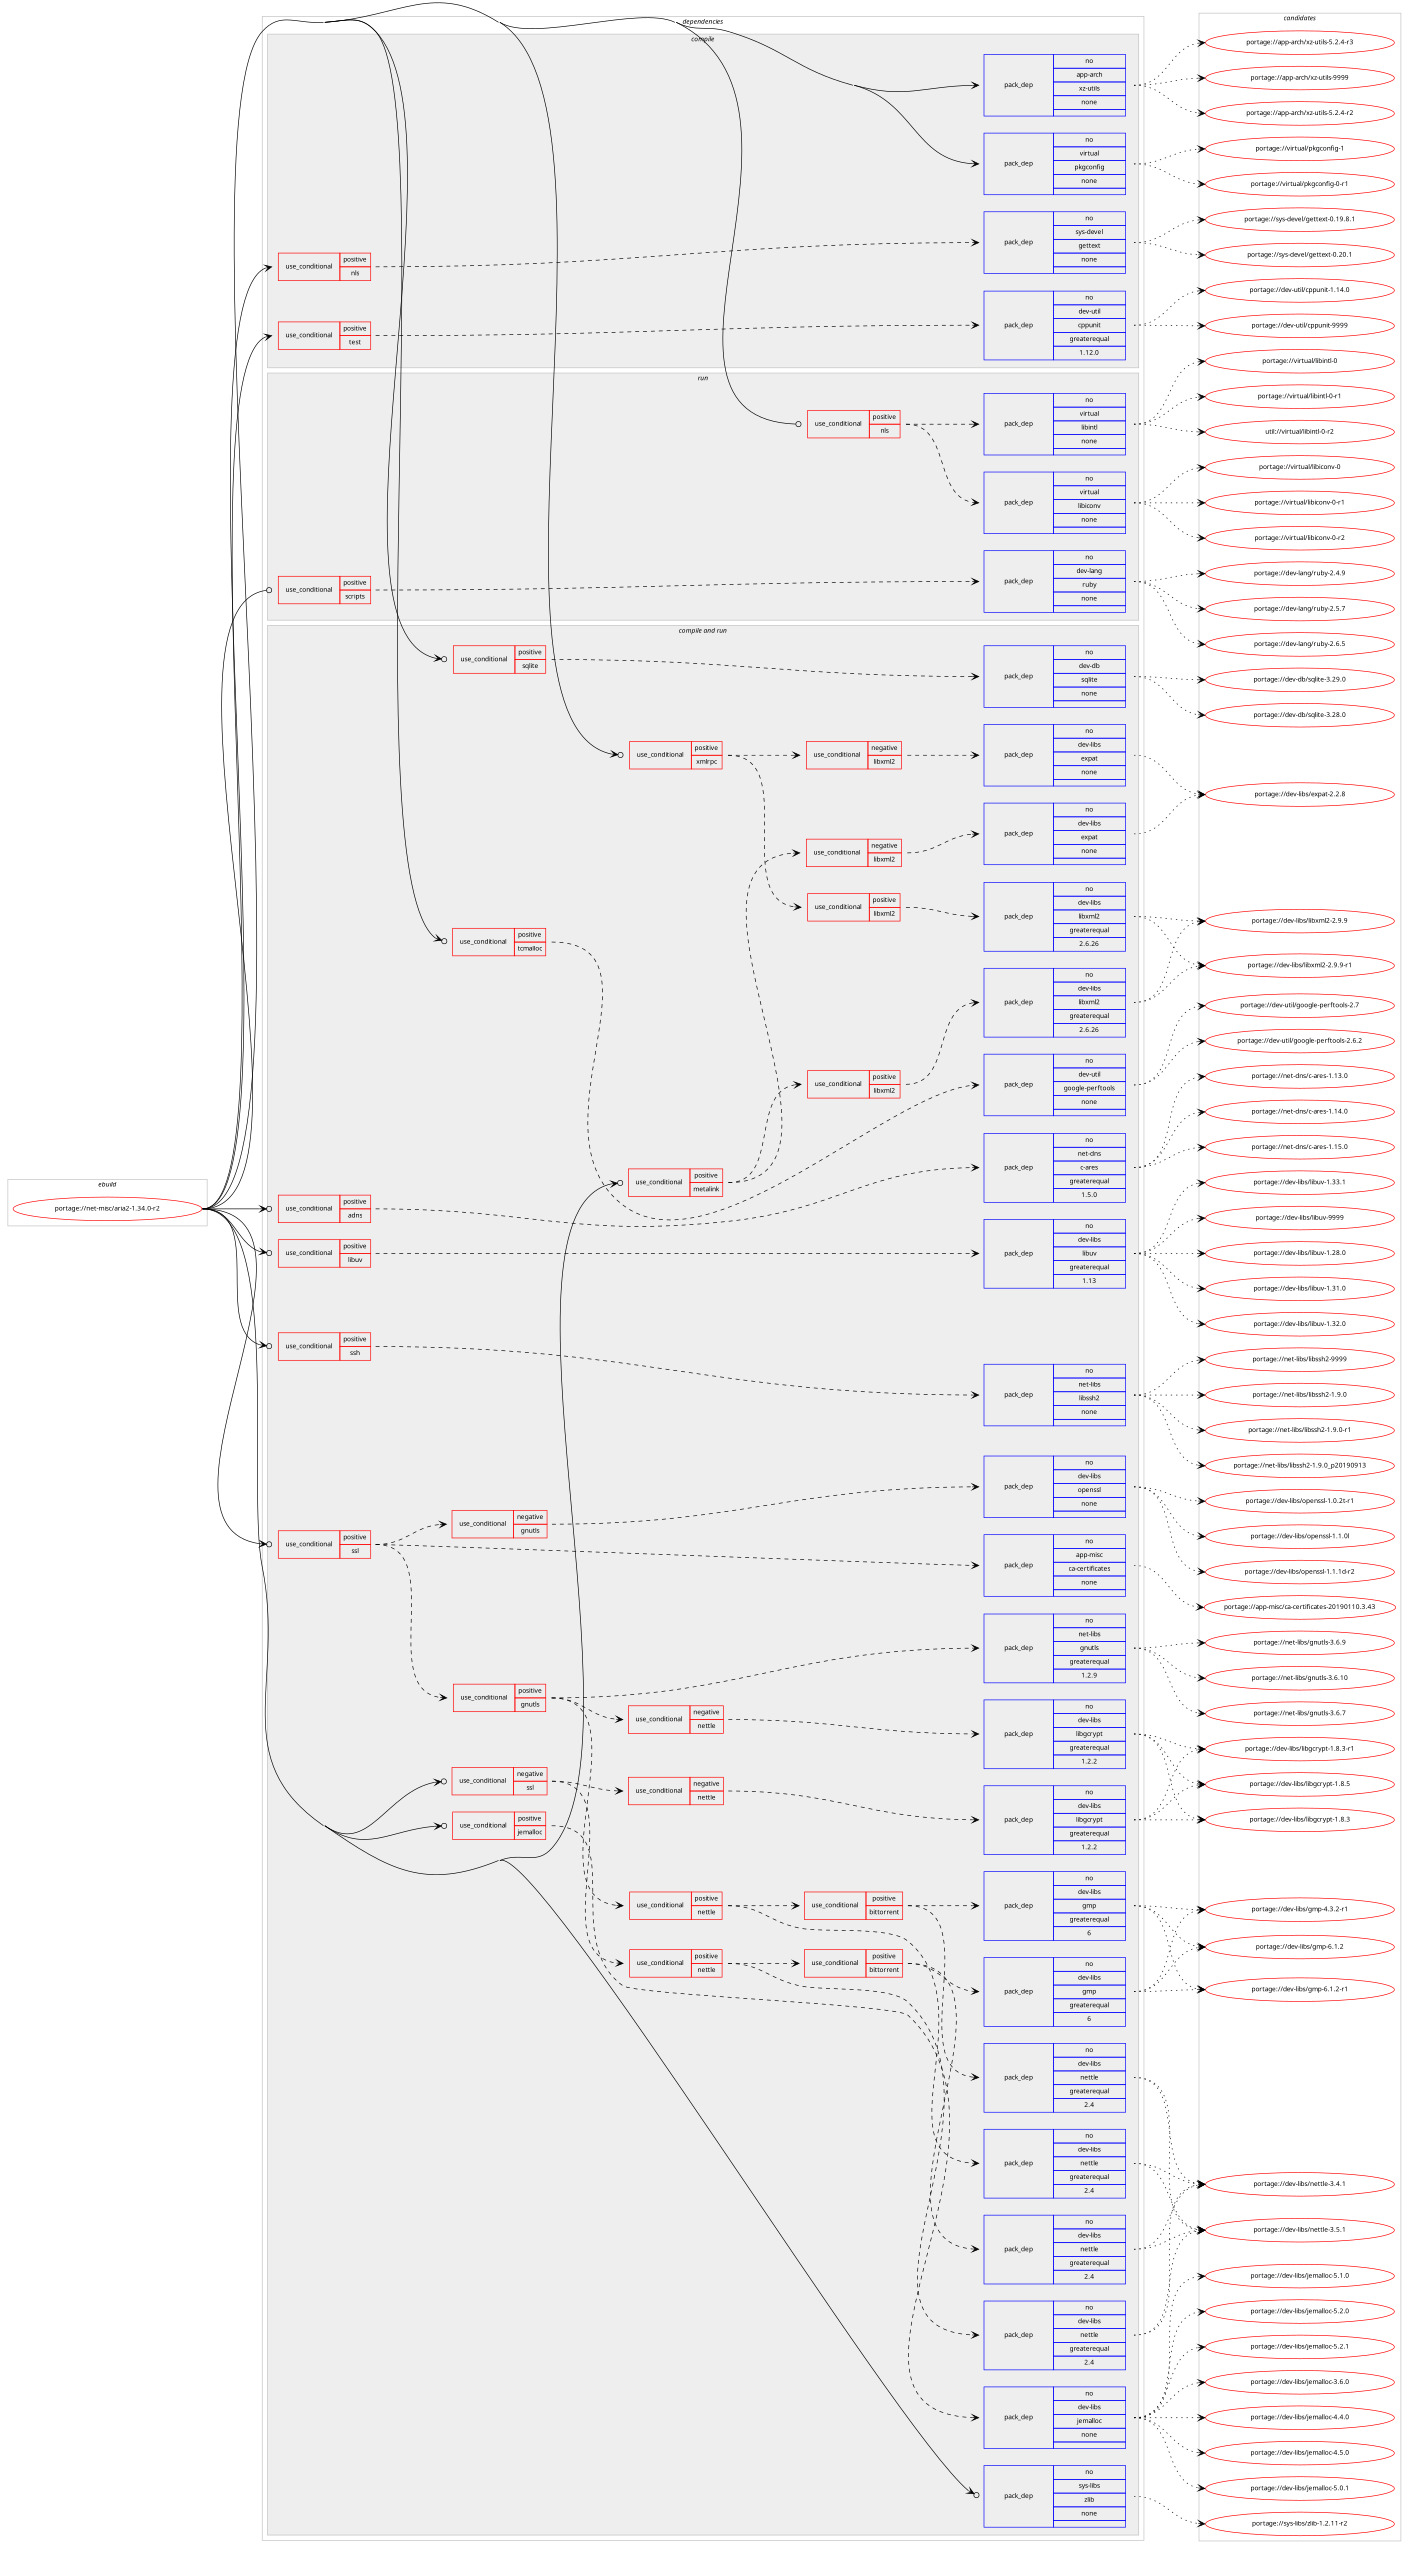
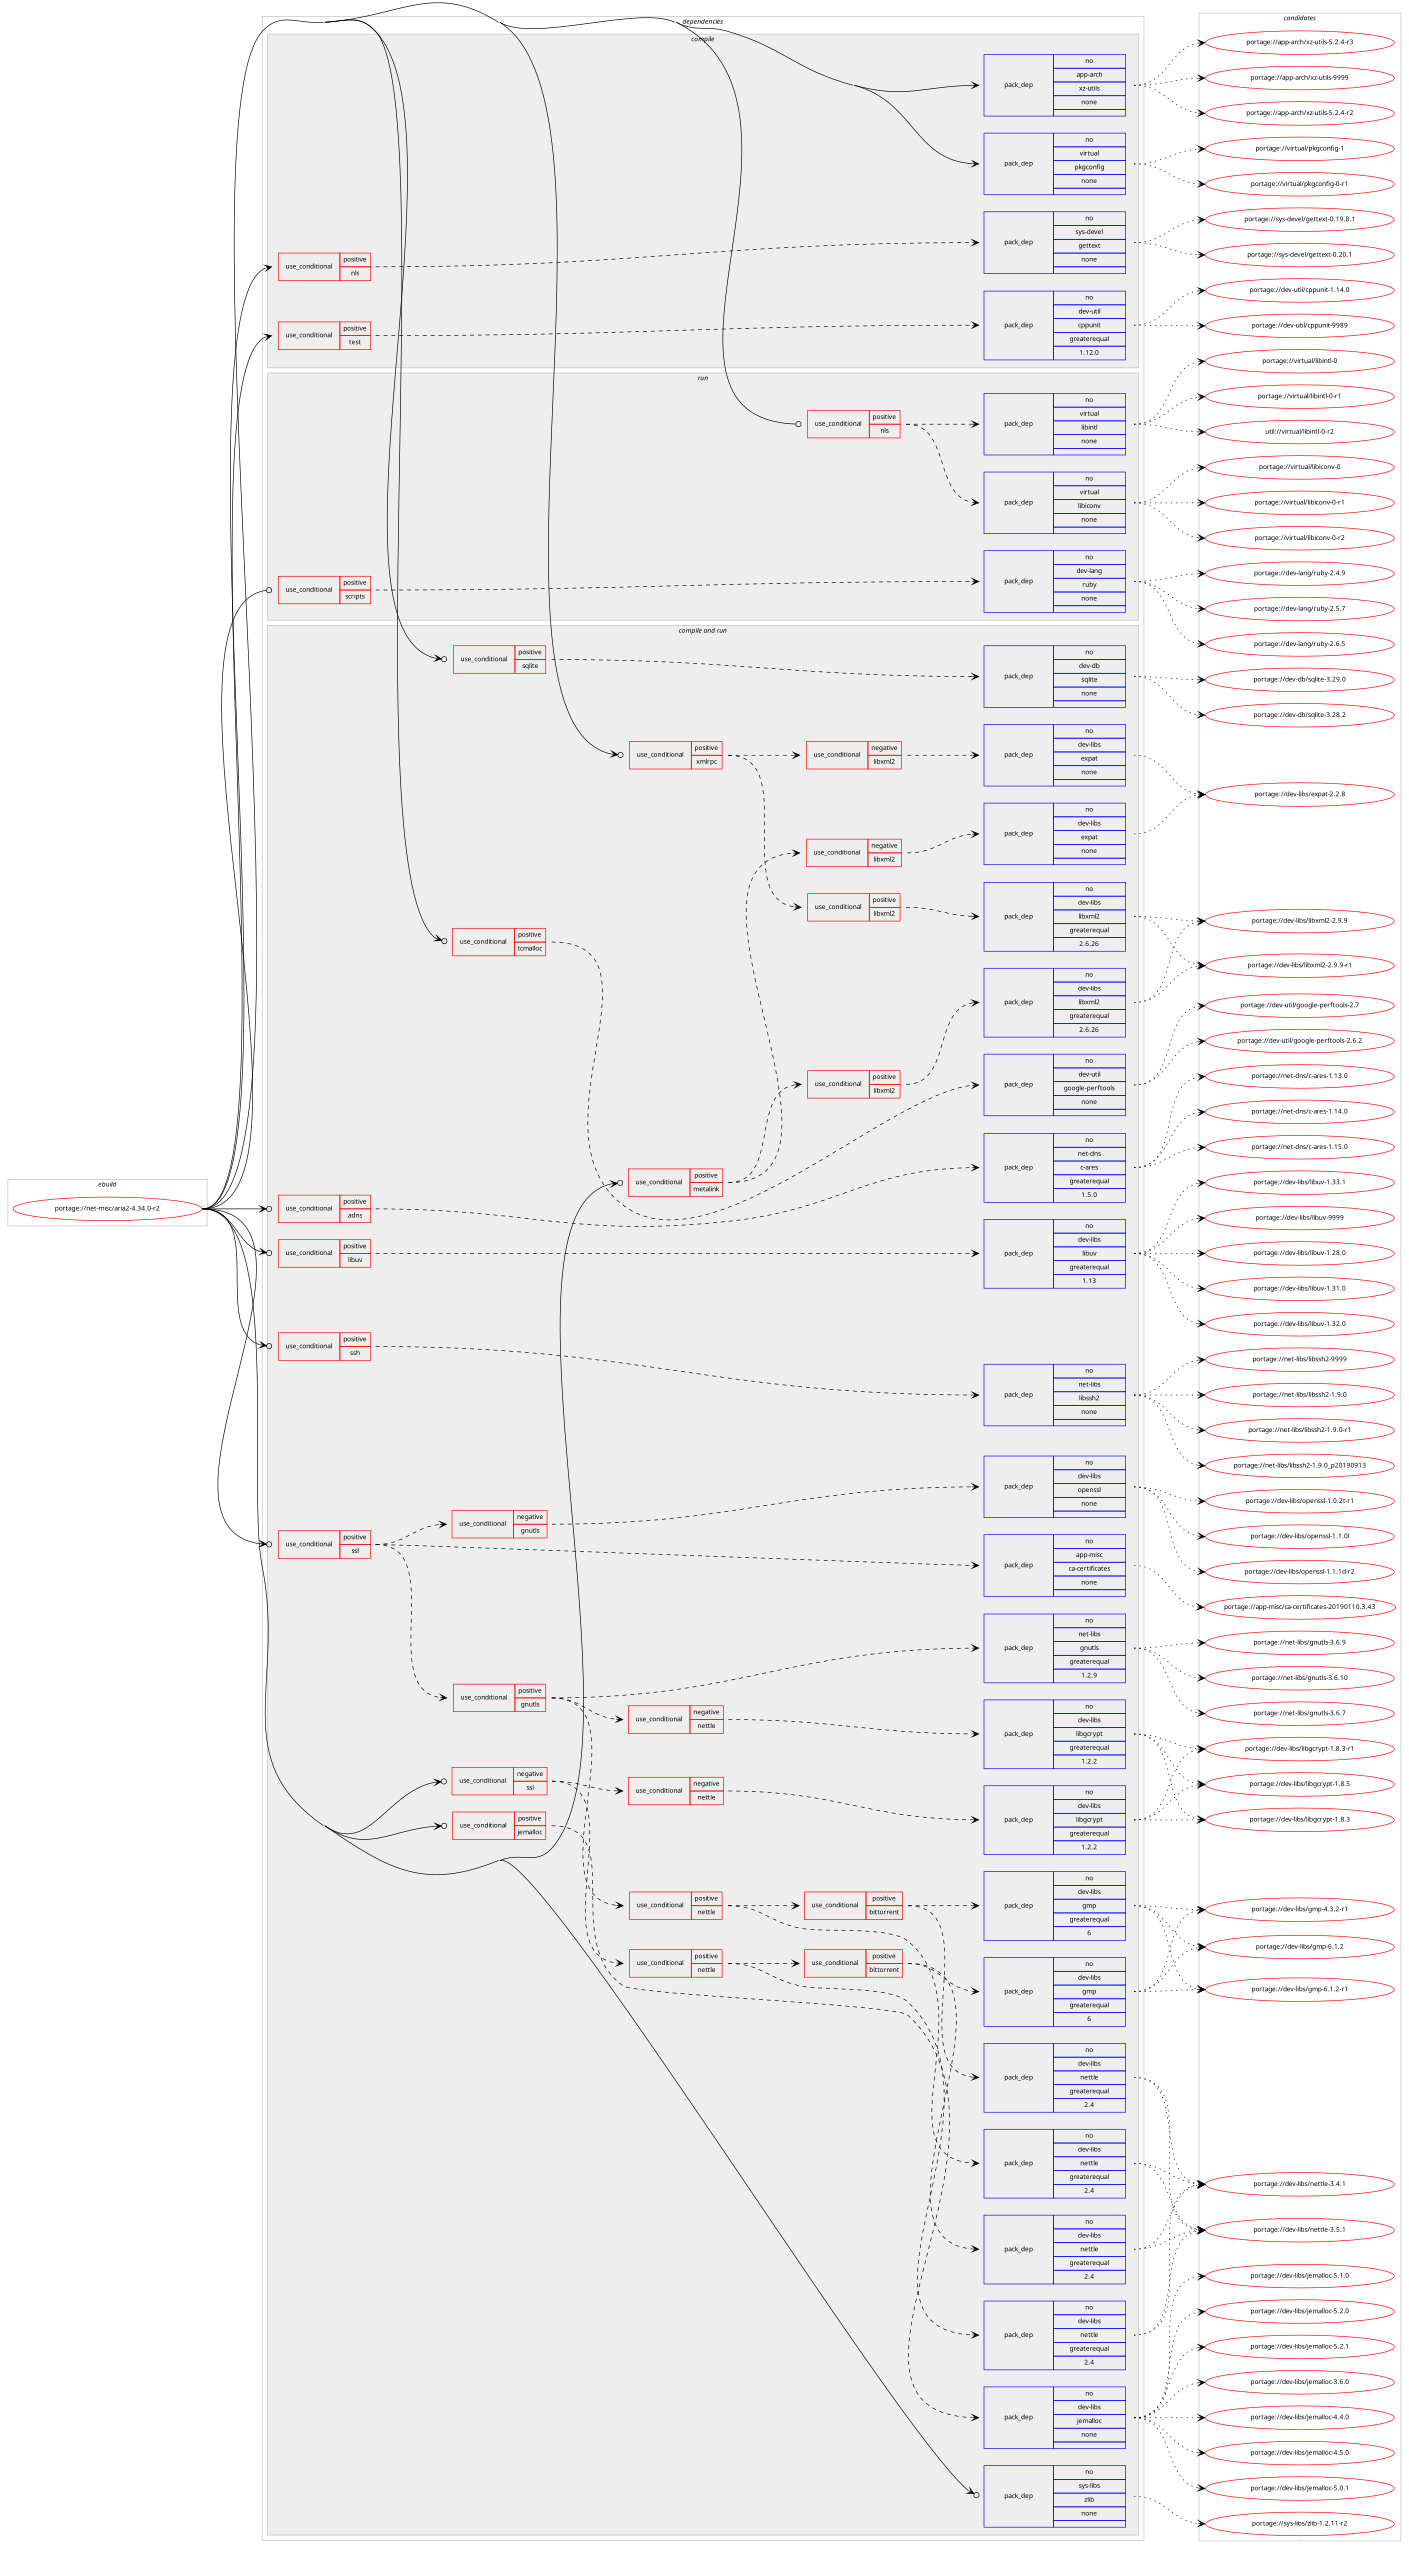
(1300, 326) -> (1300, 326)
(1300, 715) -> (1300, 715)
(108, 1209) -> (108, 1209)
